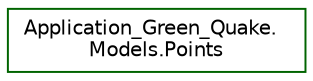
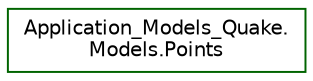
(157, 40) -> (157, 40)
